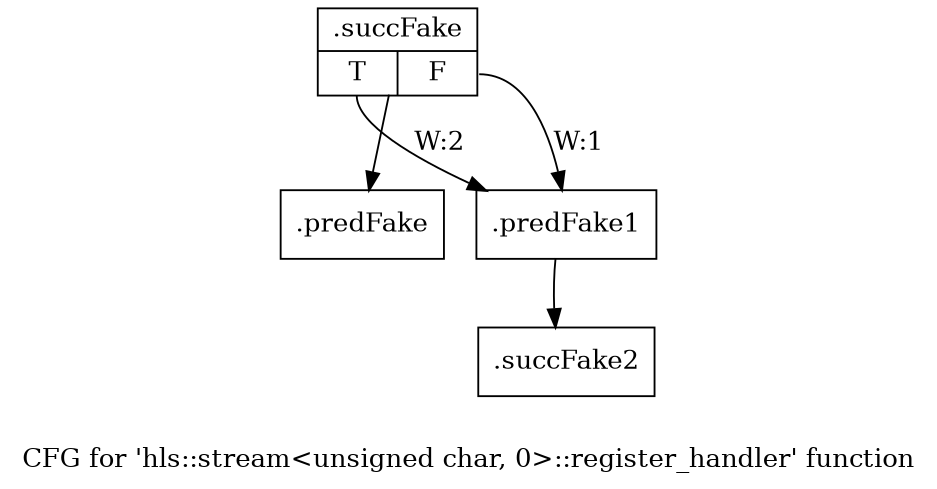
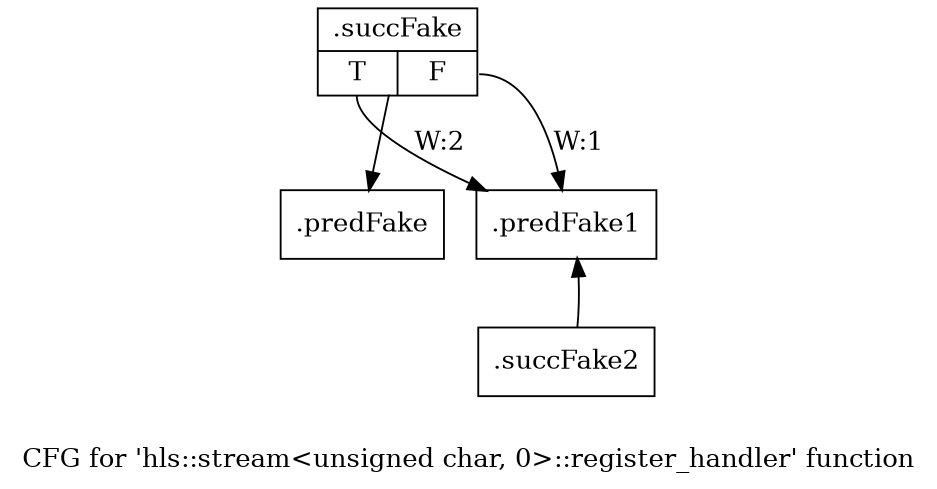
(554, 283) -> (579, 302)
